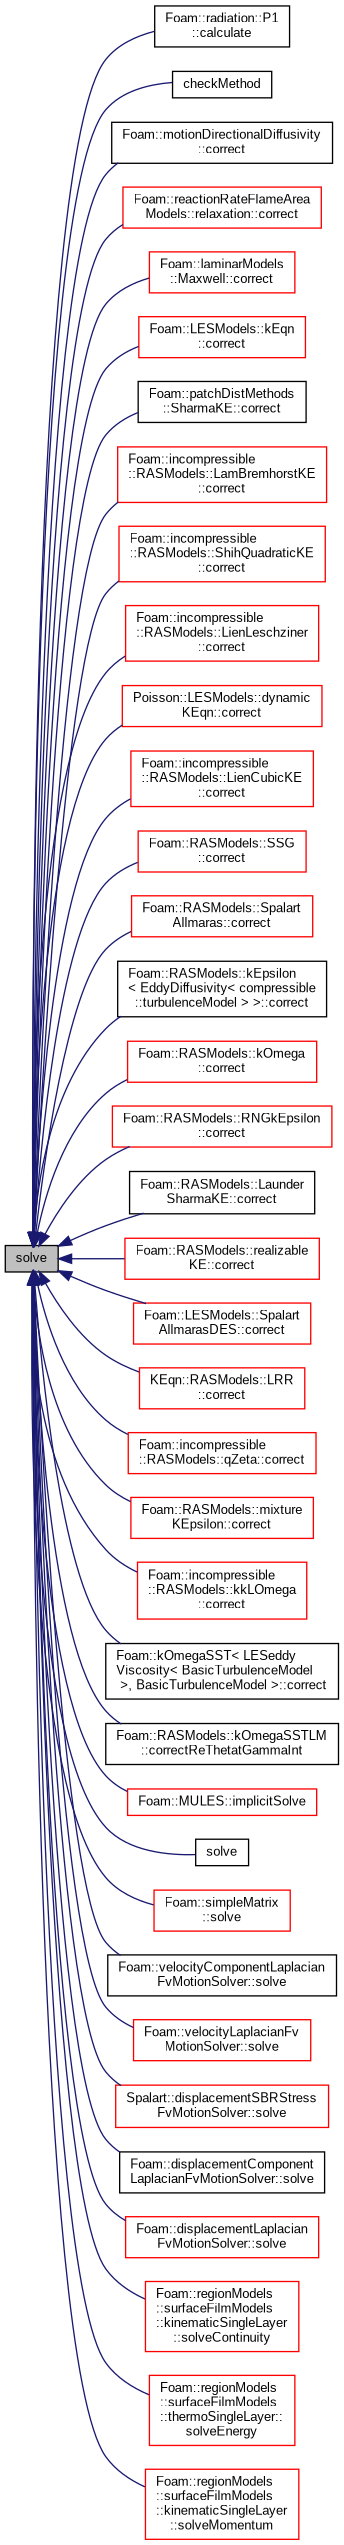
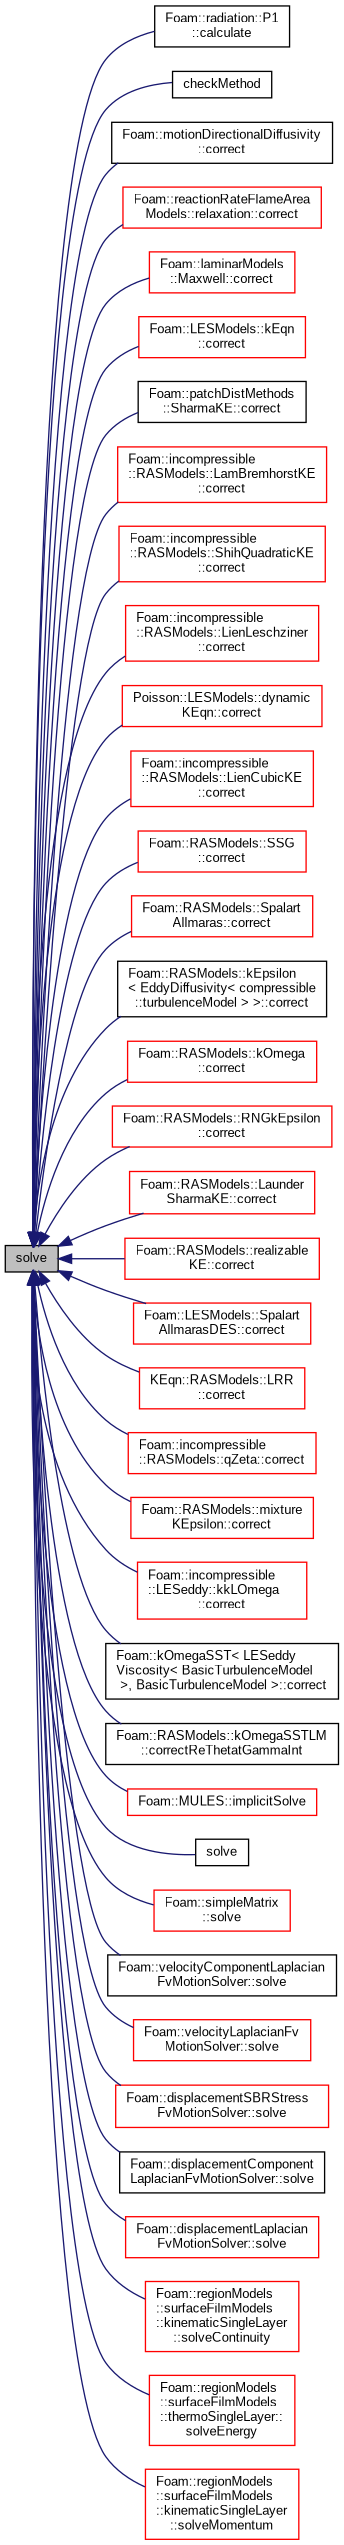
(222, 1193) -> (222, 1193)
(222, 1591) -> (222, 1591)
(222, 2106) -> (222, 2106)
